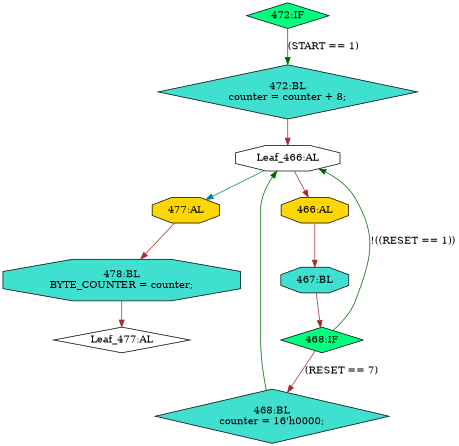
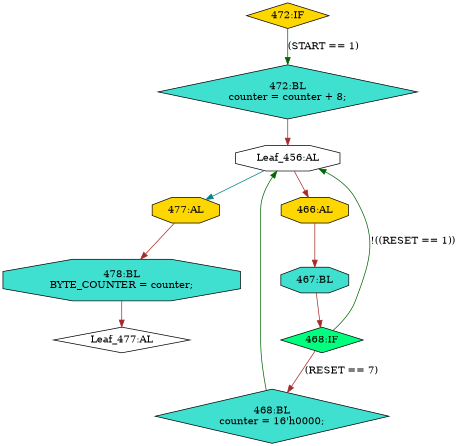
(288, 16) -> (288, 16)
(288, 158) -> (288, 158)
